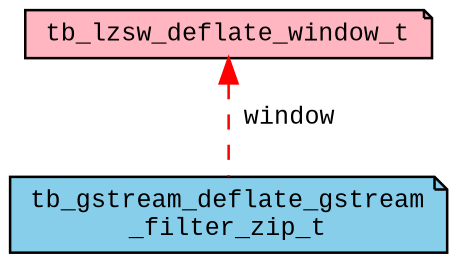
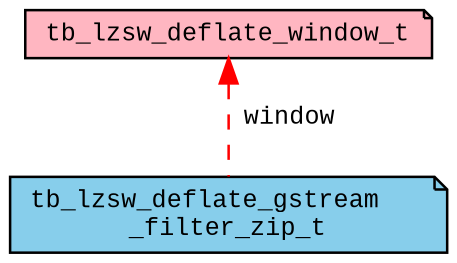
(229, 215) -> (229, 215)
